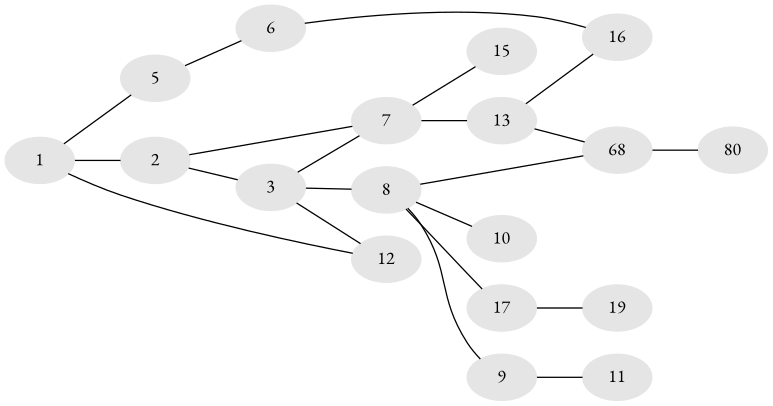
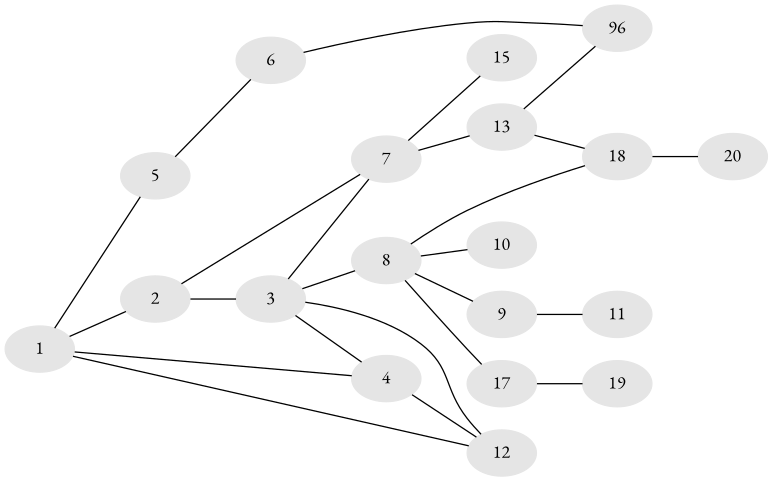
(617, 37) -> (617, 28)
(617, 150) -> (617, 157)
(733, 150) -> (733, 157)
none -> (386, 379)
